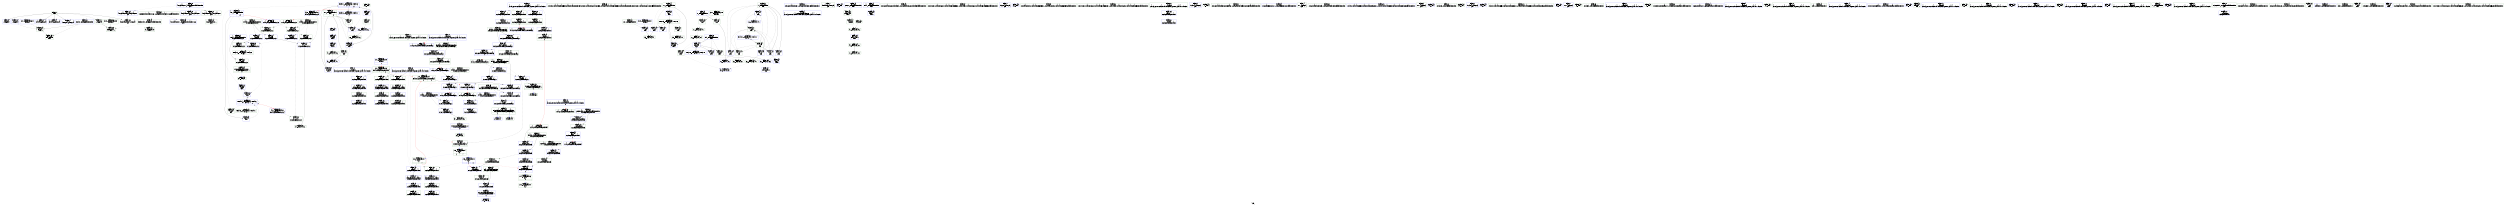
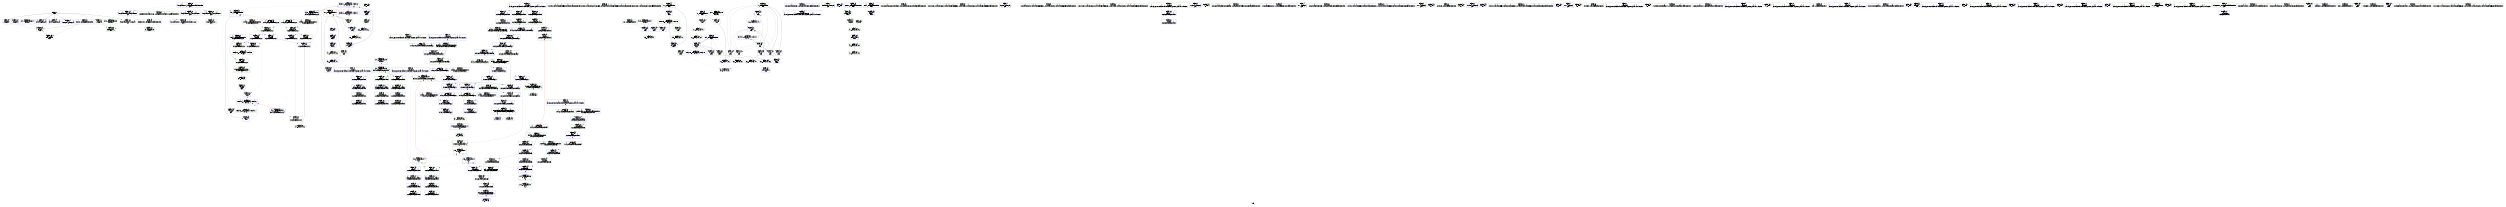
(1016, 5) -> none
